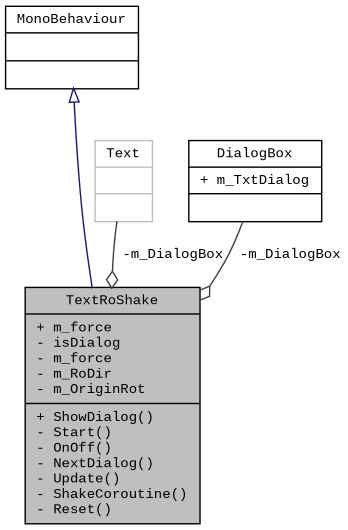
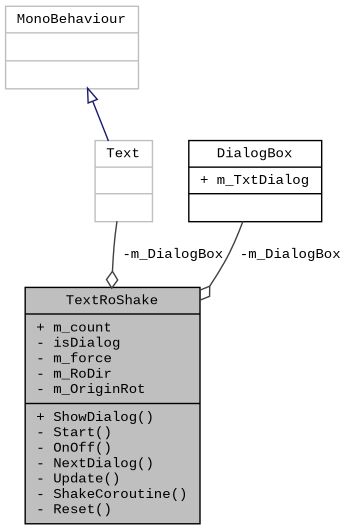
(72, 48) -> (72, 48)
(81, 196) -> (101, 121)
(75, 327) -> (75, 327)
